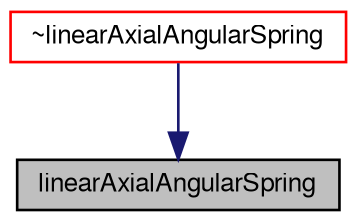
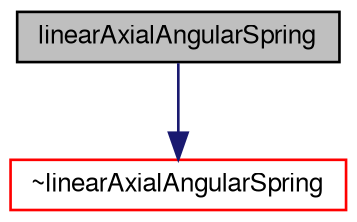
(178, 98) -> (178, 98)
